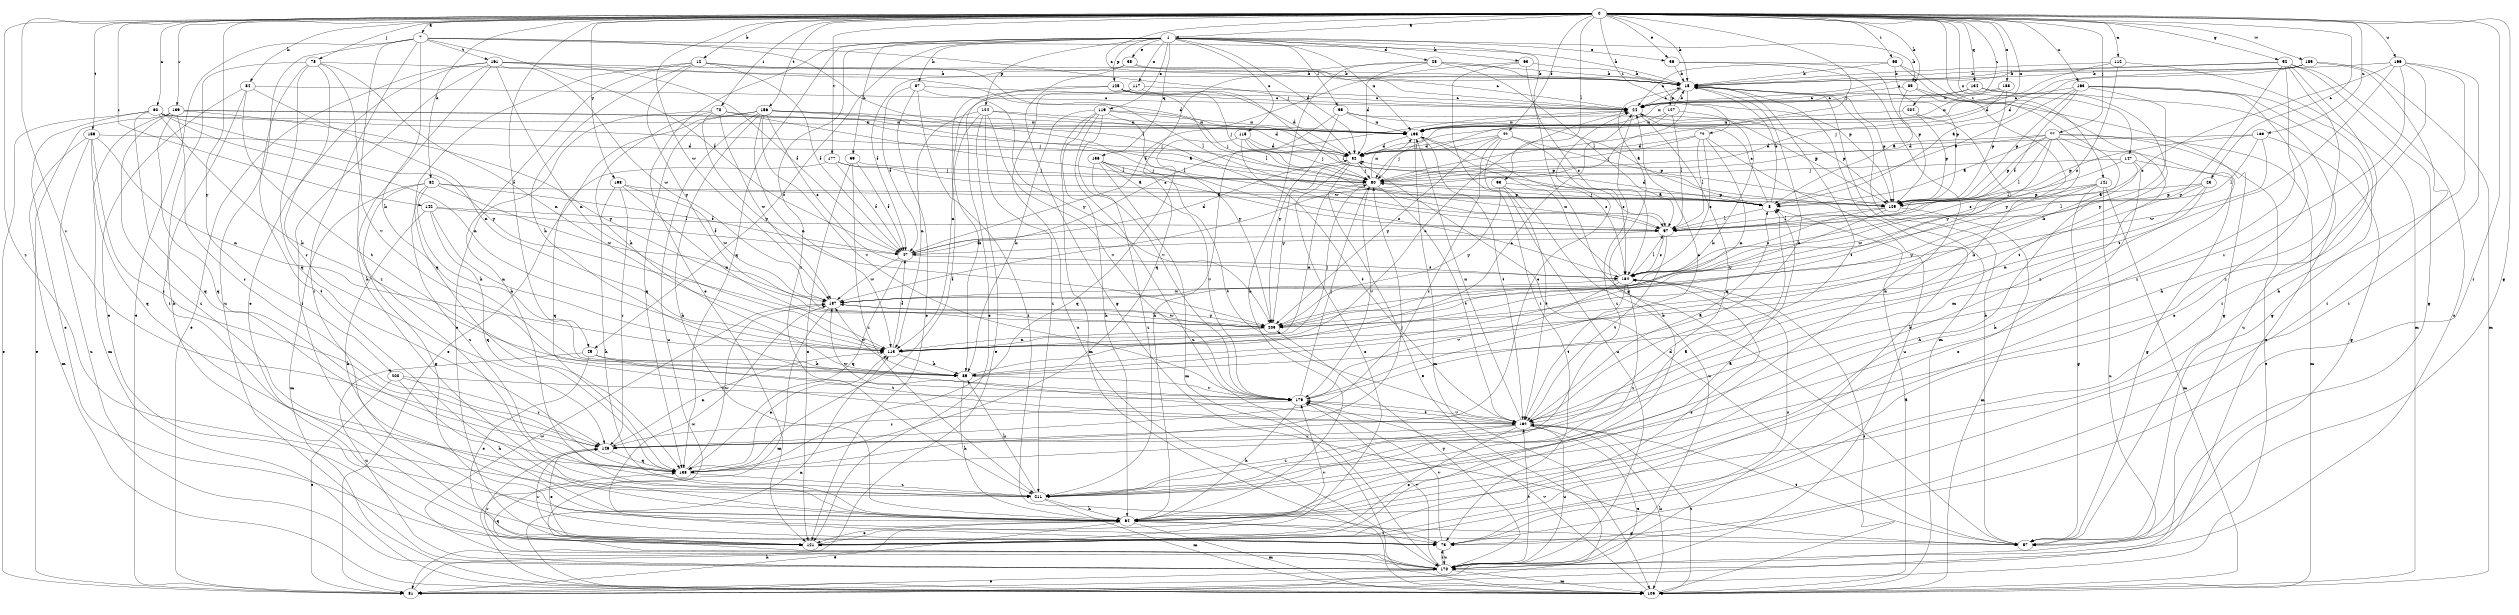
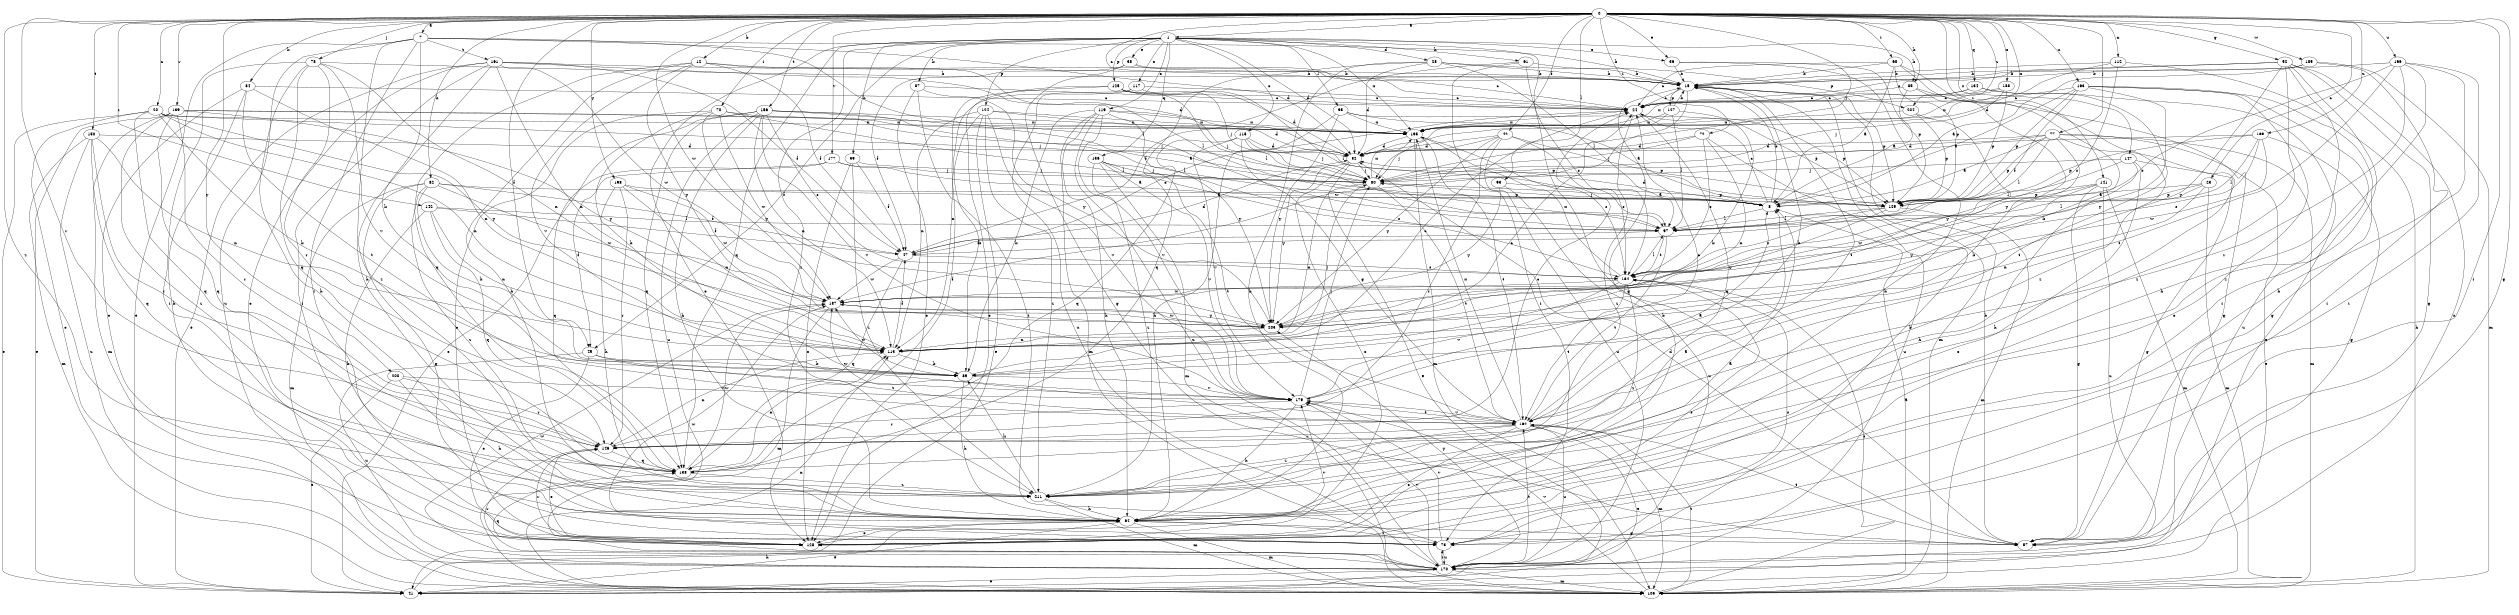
(1658, 35) -> none
(1526, 62) -> (1526, 62)
(1663, 87) -> (1673, 71)
(1288, 98) -> (1288, 98)
(1946, 98) -> (1946, 98)
(156, 110) -> (156, 110)
(674, 119) -> none
(1813, 129) -> none
(92, 134) -> (92, 134)
none -> (1838, 146)
(1817, 159) -> (1817, 159)
(885, 161) -> none
(1701, 184) -> none
(870, 204) -> (627, 175)
(1857, 229) -> (1963, 235)
(546, 231) -> (546, 231)
(1661, 255) -> (1661, 255)
(1363, 279) -> (1363, 279)
(1546, 279) -> none
(321, 292) -> (321, 292)
(1369, 301) -> (1214, 272)
(1879, 319) -> (2203, 580)
(2417, 328) -> (2417, 328)
(1231, 427) -> none
(1661, 509) -> (1661, 509)
(811, 545) -> (811, 545)
(411, 594) -> (411, 594)
